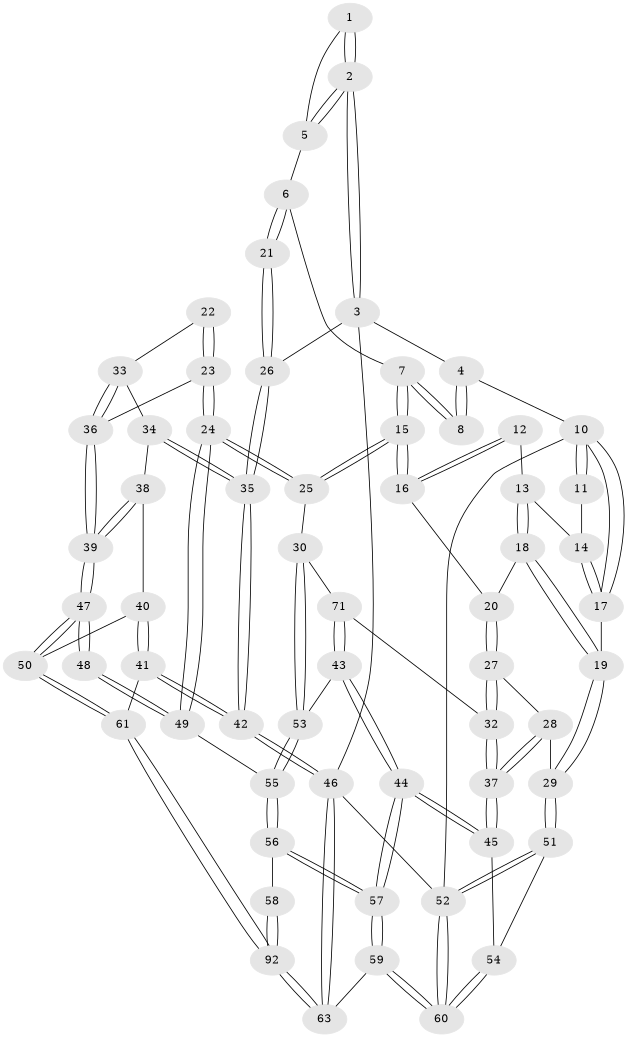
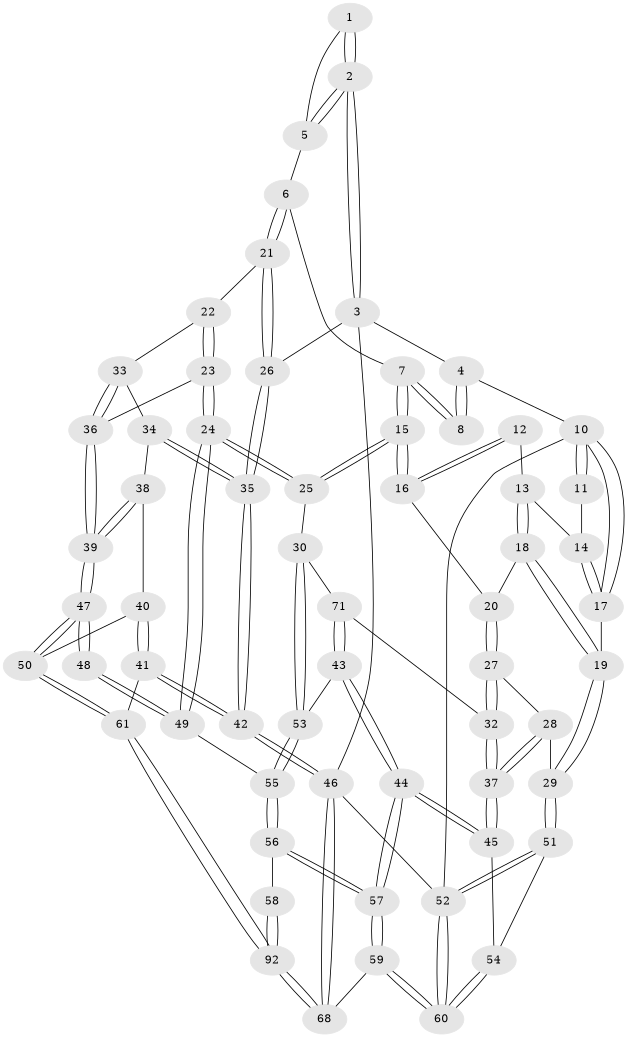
none -> (238, 283)
(325, 1019) -> (325, 1019)
